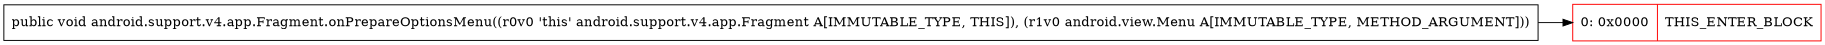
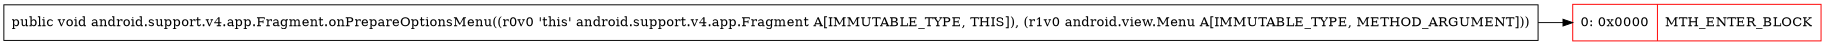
(1739, 22) -> (1739, 22)
